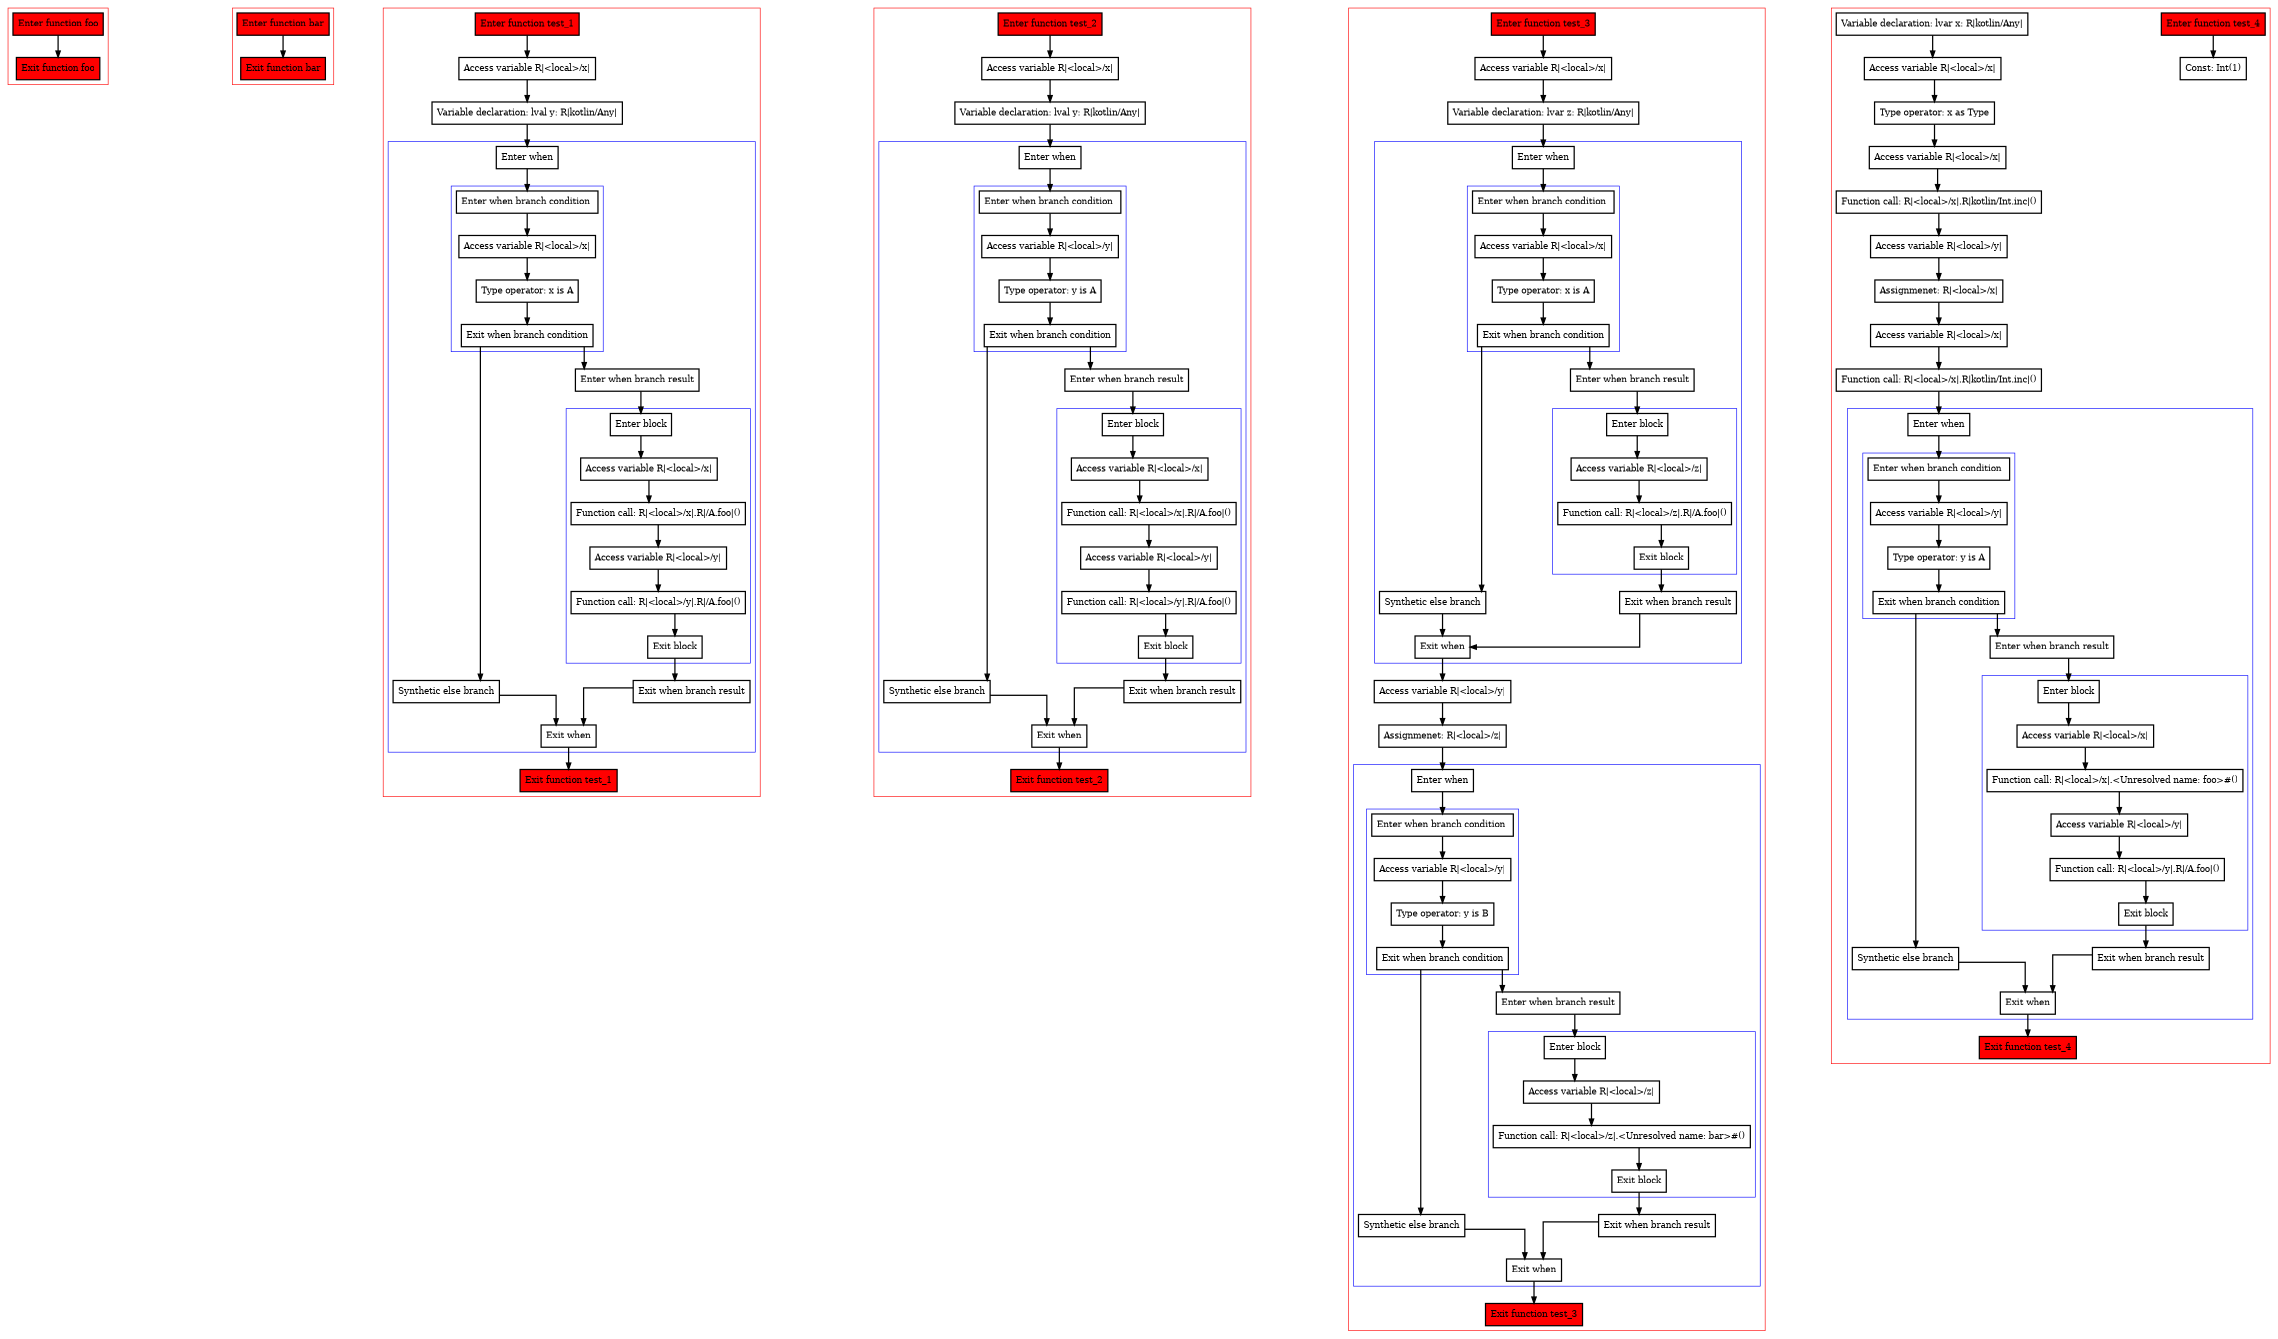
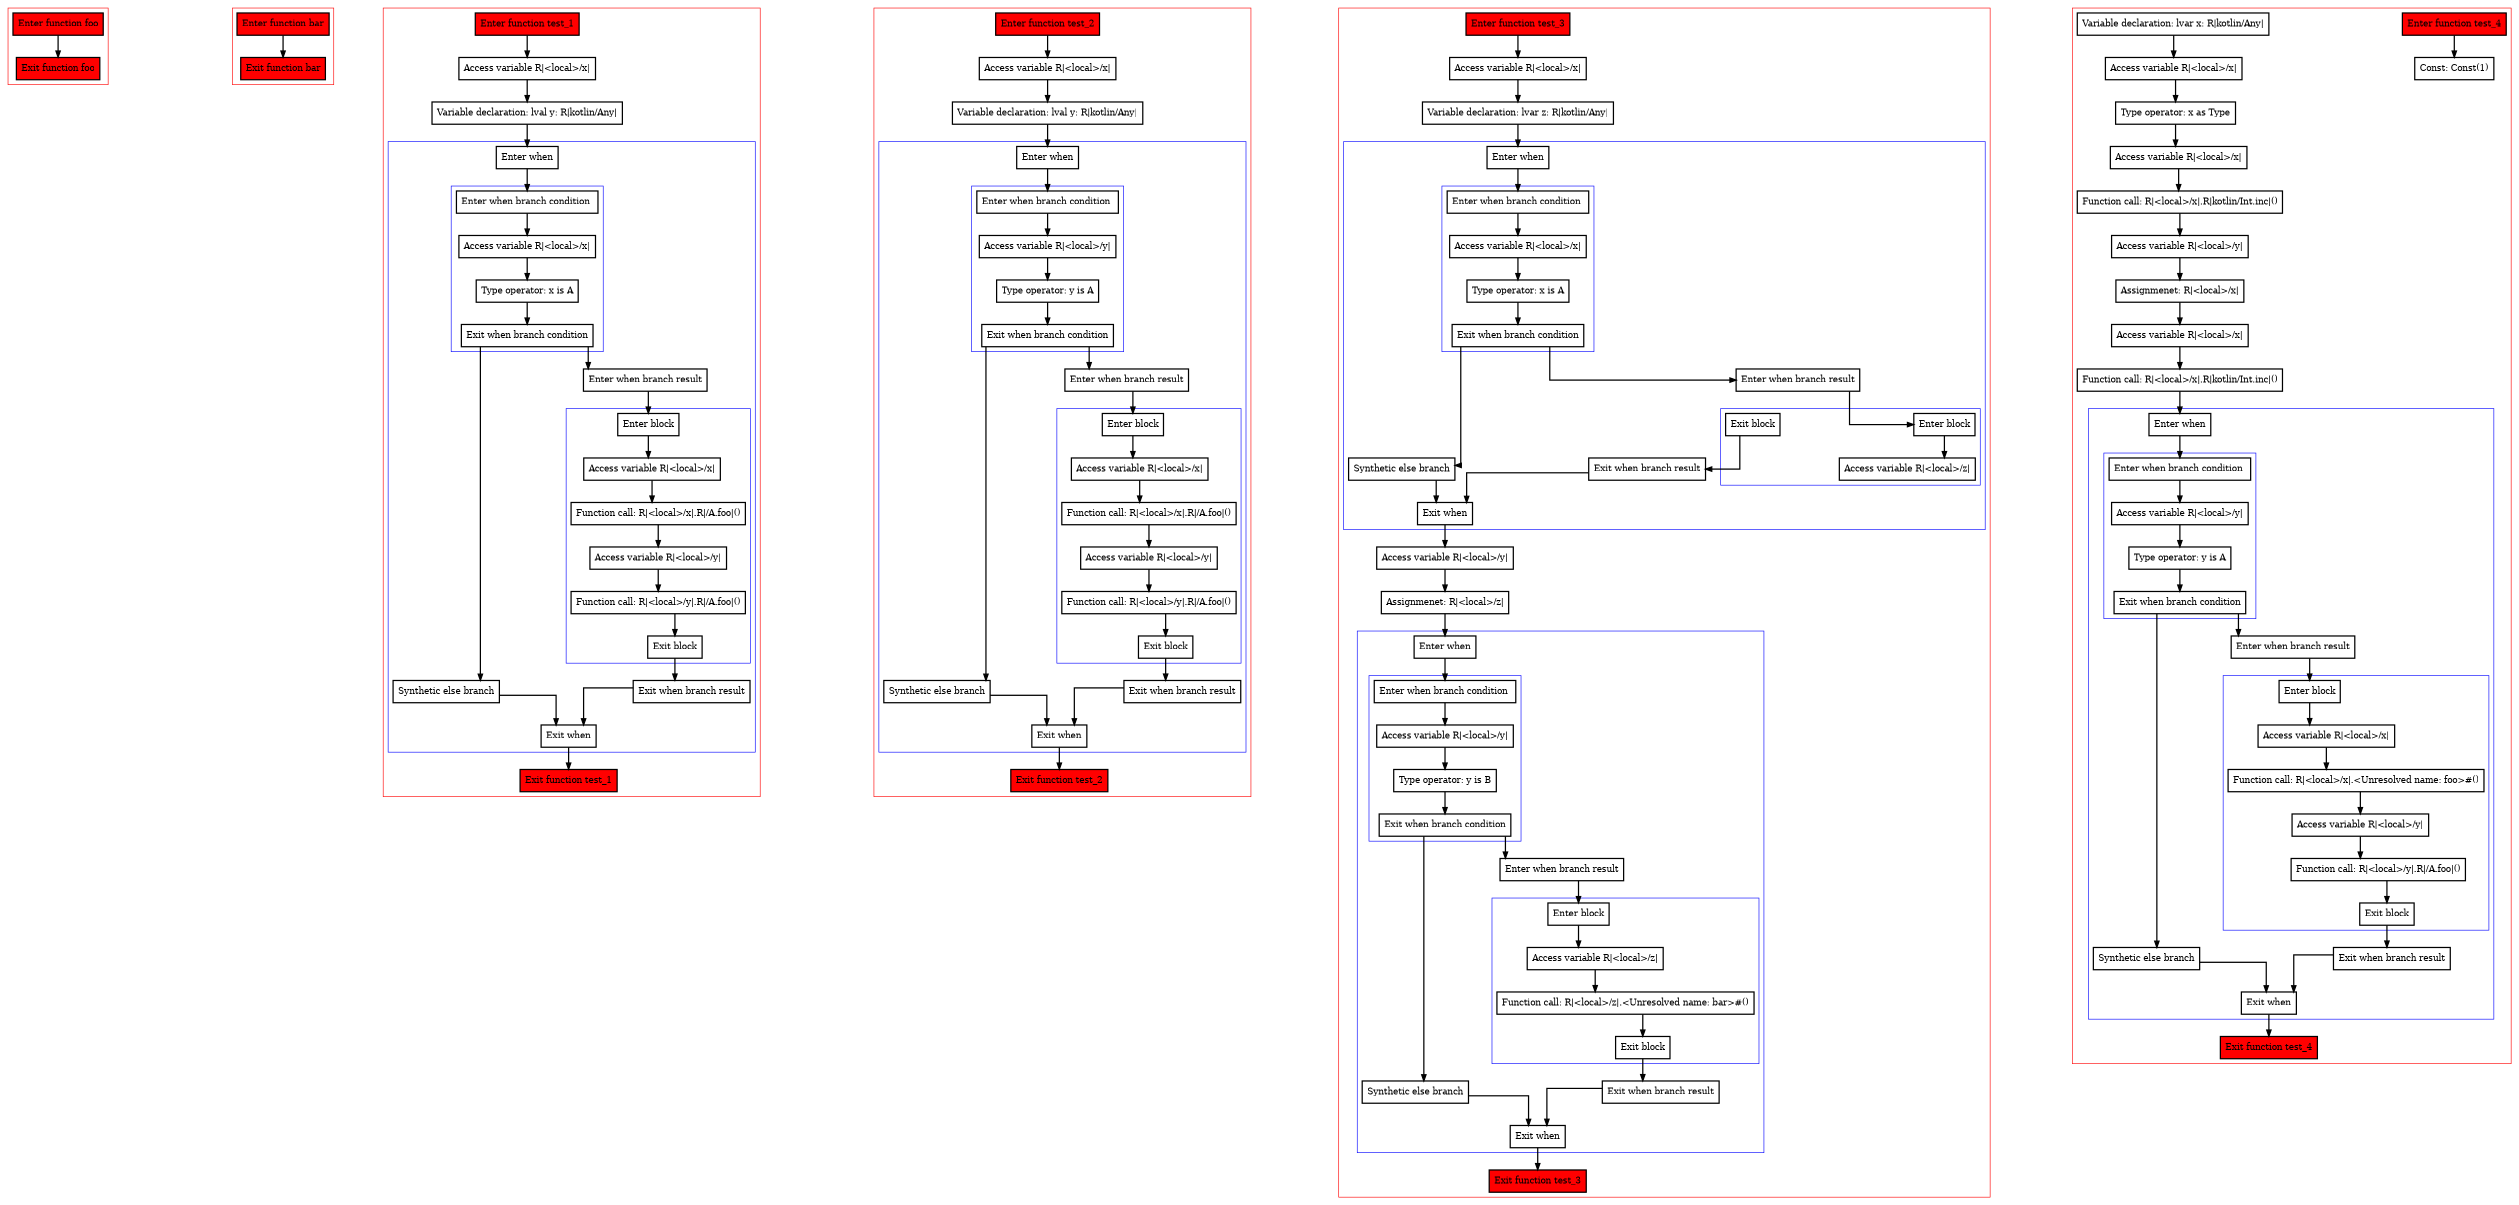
(2213, 69) -> (2454, 69)
(1645, 514) -> none
